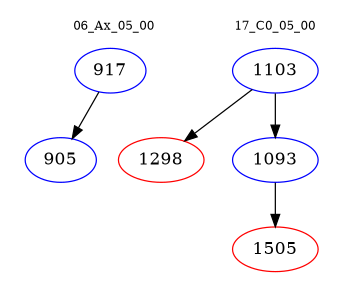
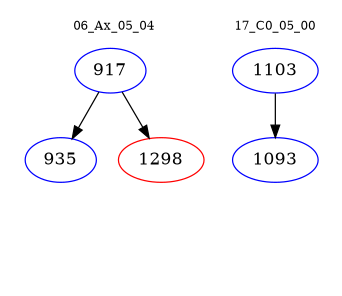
(114, 27) -> (114, 27)
(231, 106) -> (133, 110)
(61, 160) -> (61, 160)
(275, 249) -> none
